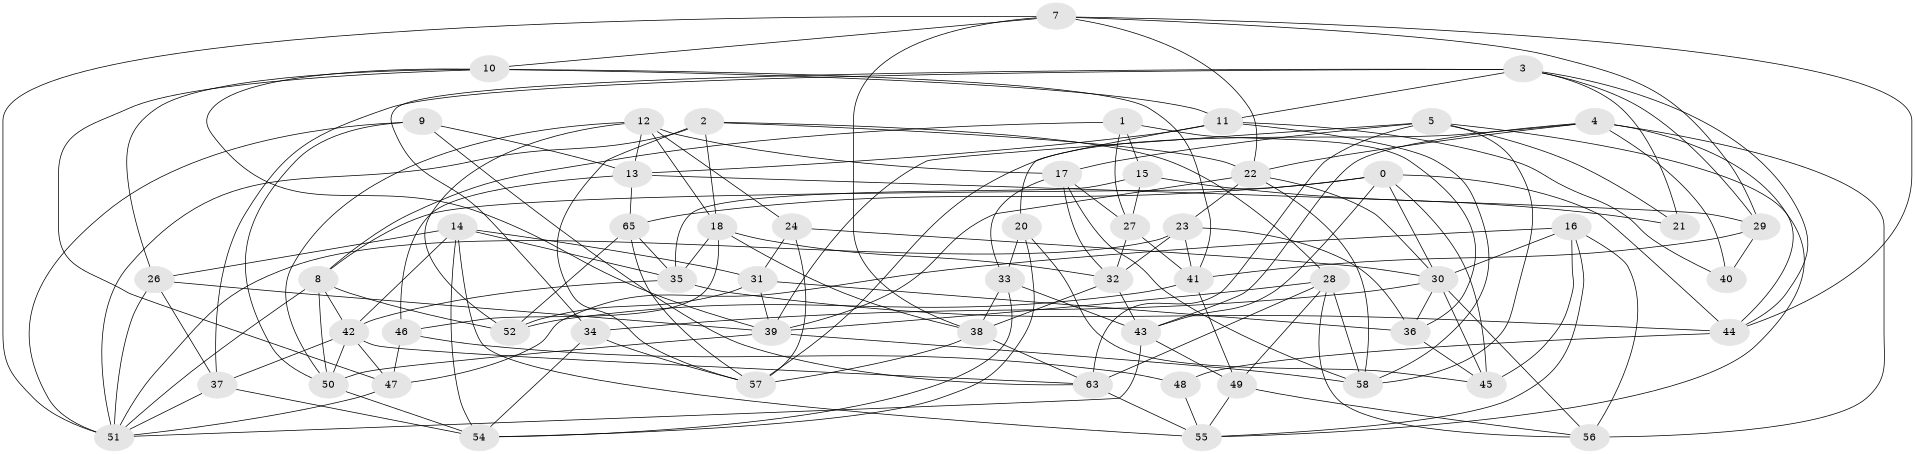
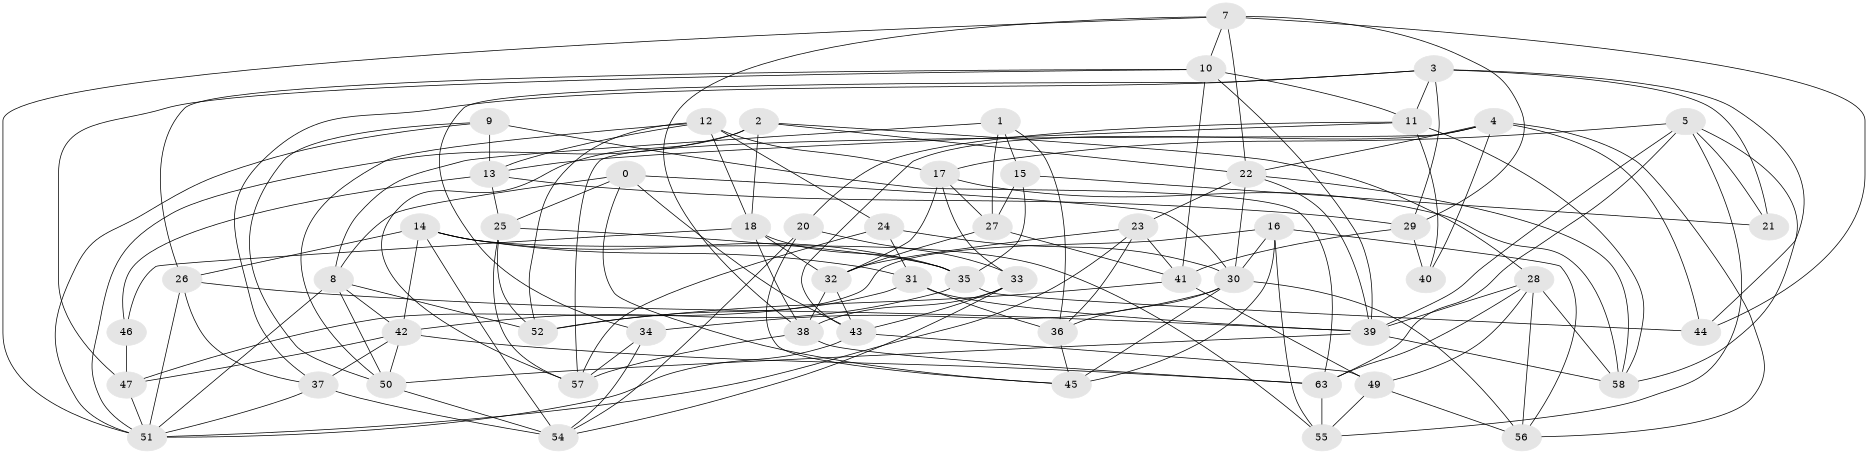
(1563, 200) -> none
(629, 227) -> (501, 227)
(1181, 385) -> none
